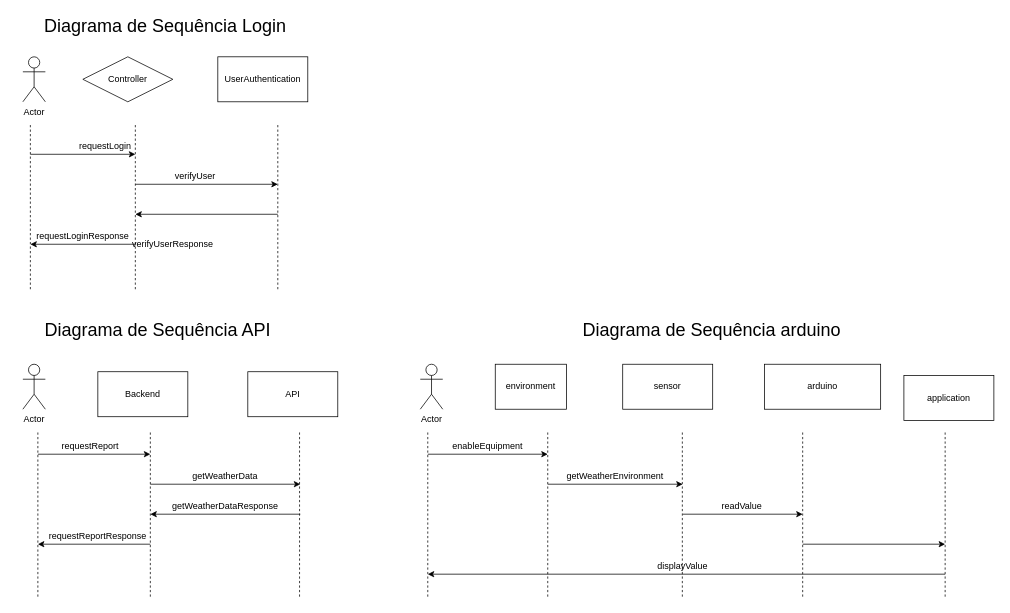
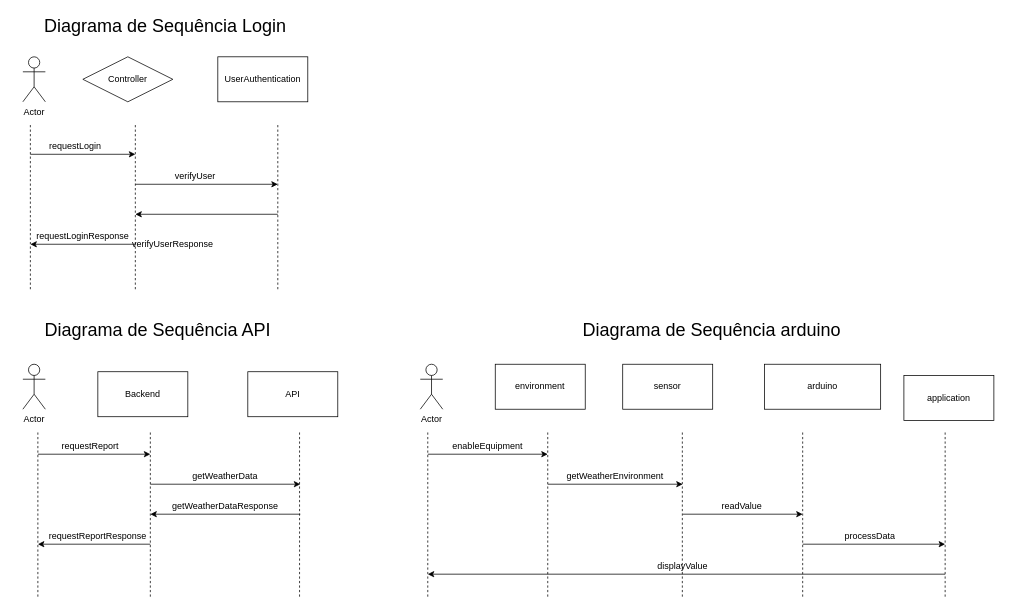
(105, 143) -> (75, 143)
(531, 387) -> (540, 387)
none -> (870, 537)
